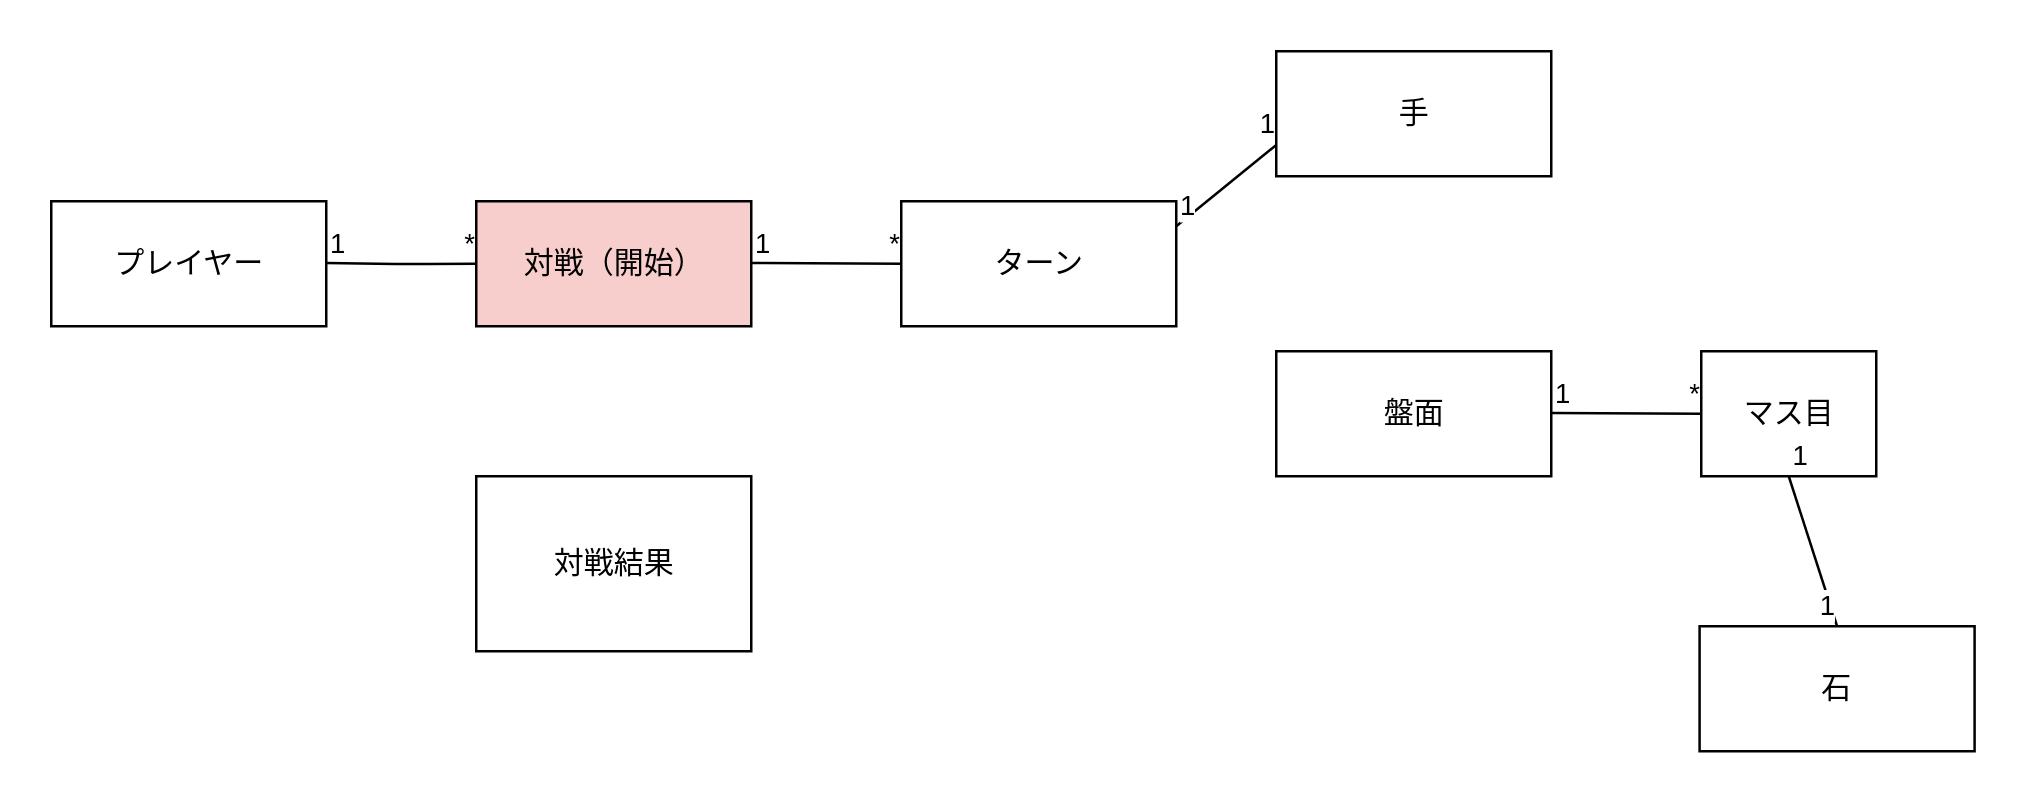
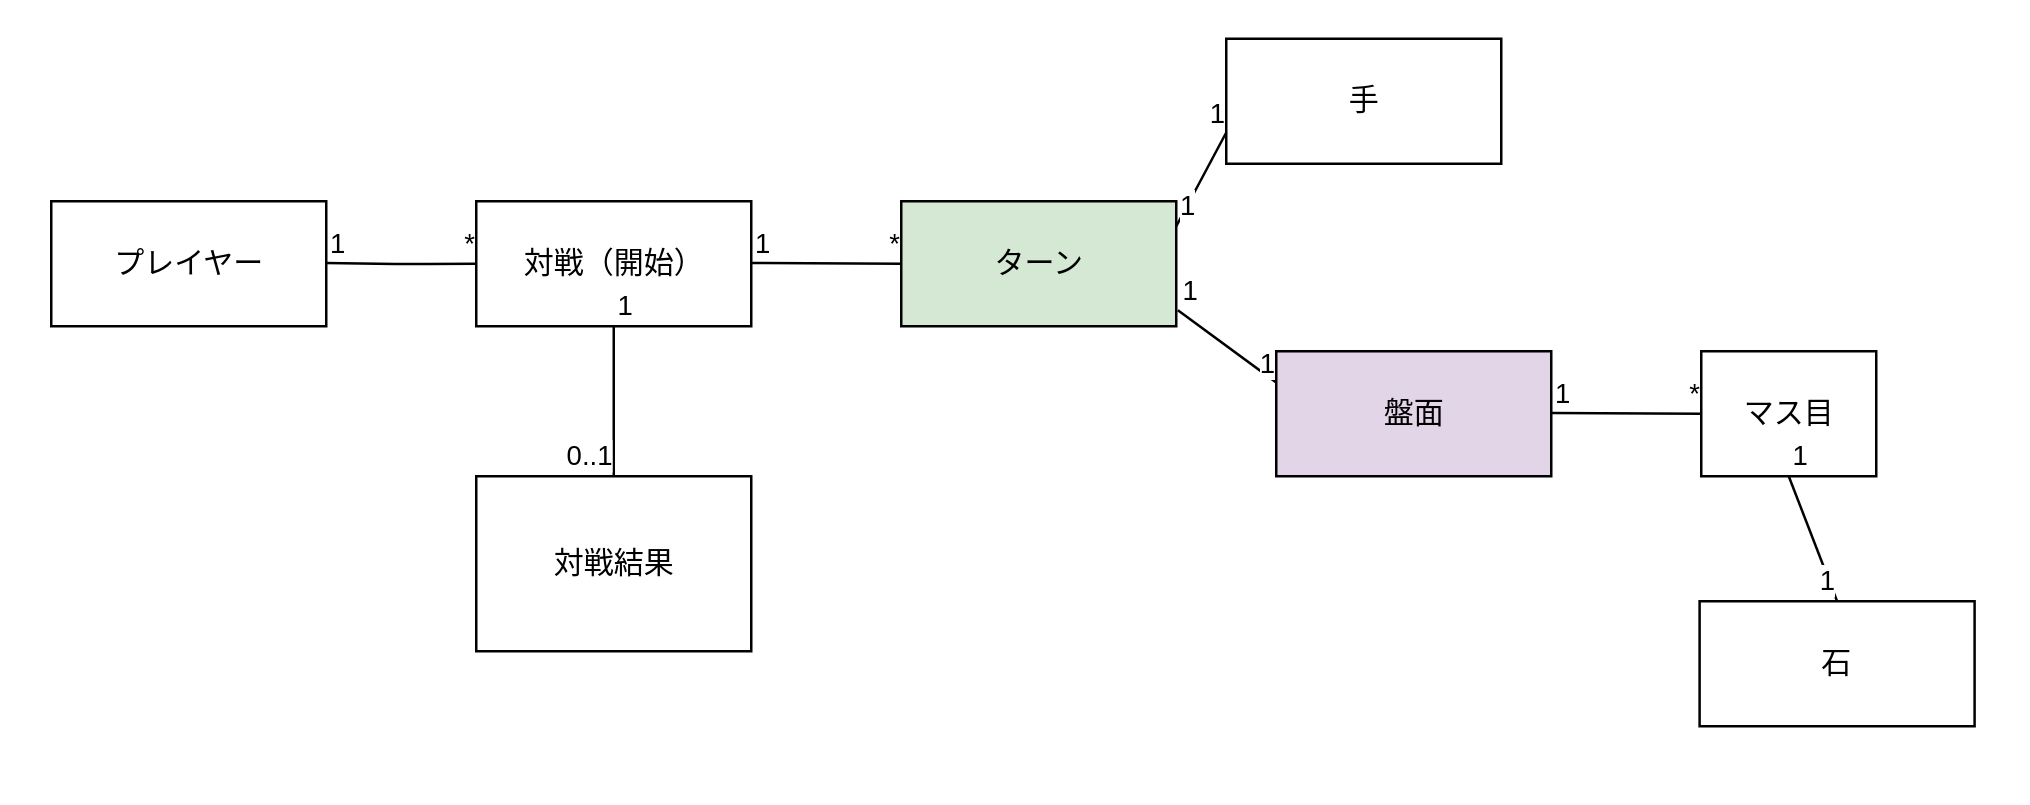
(1414, 114) -> (1364, 101)
(614, 264) -> (614, 264)
(1039, 264) -> (1039, 264)
none -> (1227, 346)
none -> (614, 401)
(1414, 414) -> (1414, 414)
(1837, 689) -> (1837, 664)
